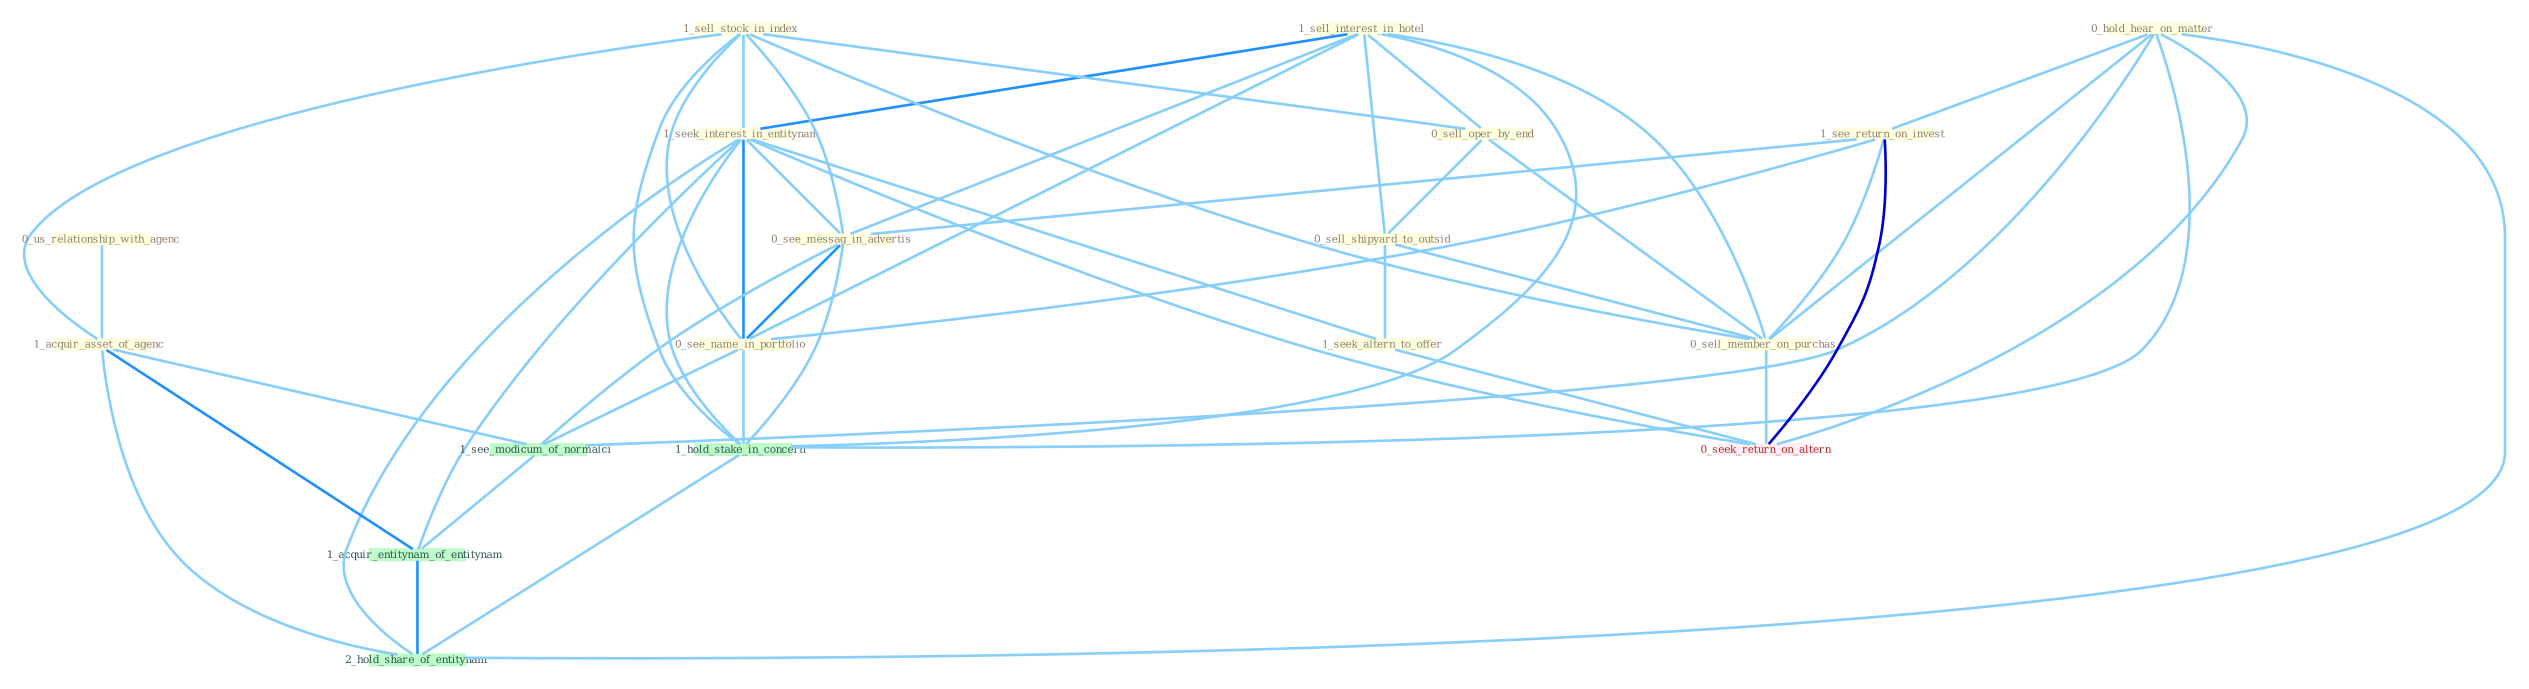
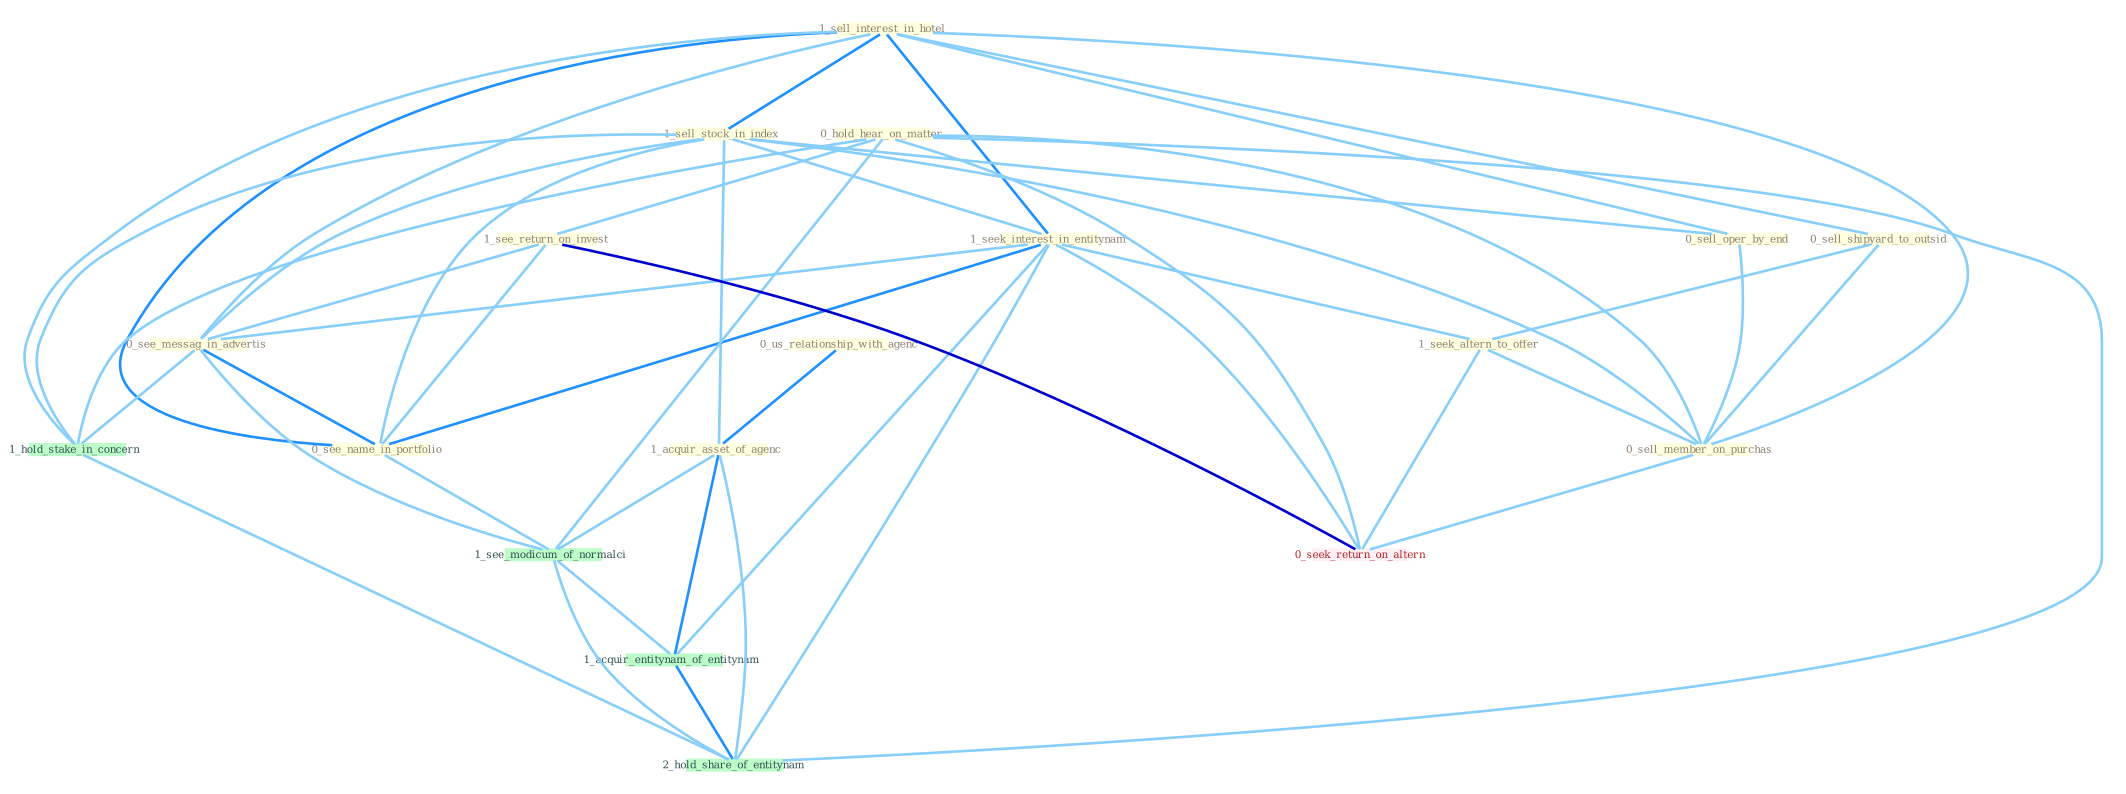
none -> (804, 82)
(1054, 186) -> (345, 145)
(1423, 198) -> none
(1841, 247) -> (1592, 397)
(102, 292) -> (780, 397)
(668, 295) -> none
(743, 397) -> none
none -> (617, 681)
